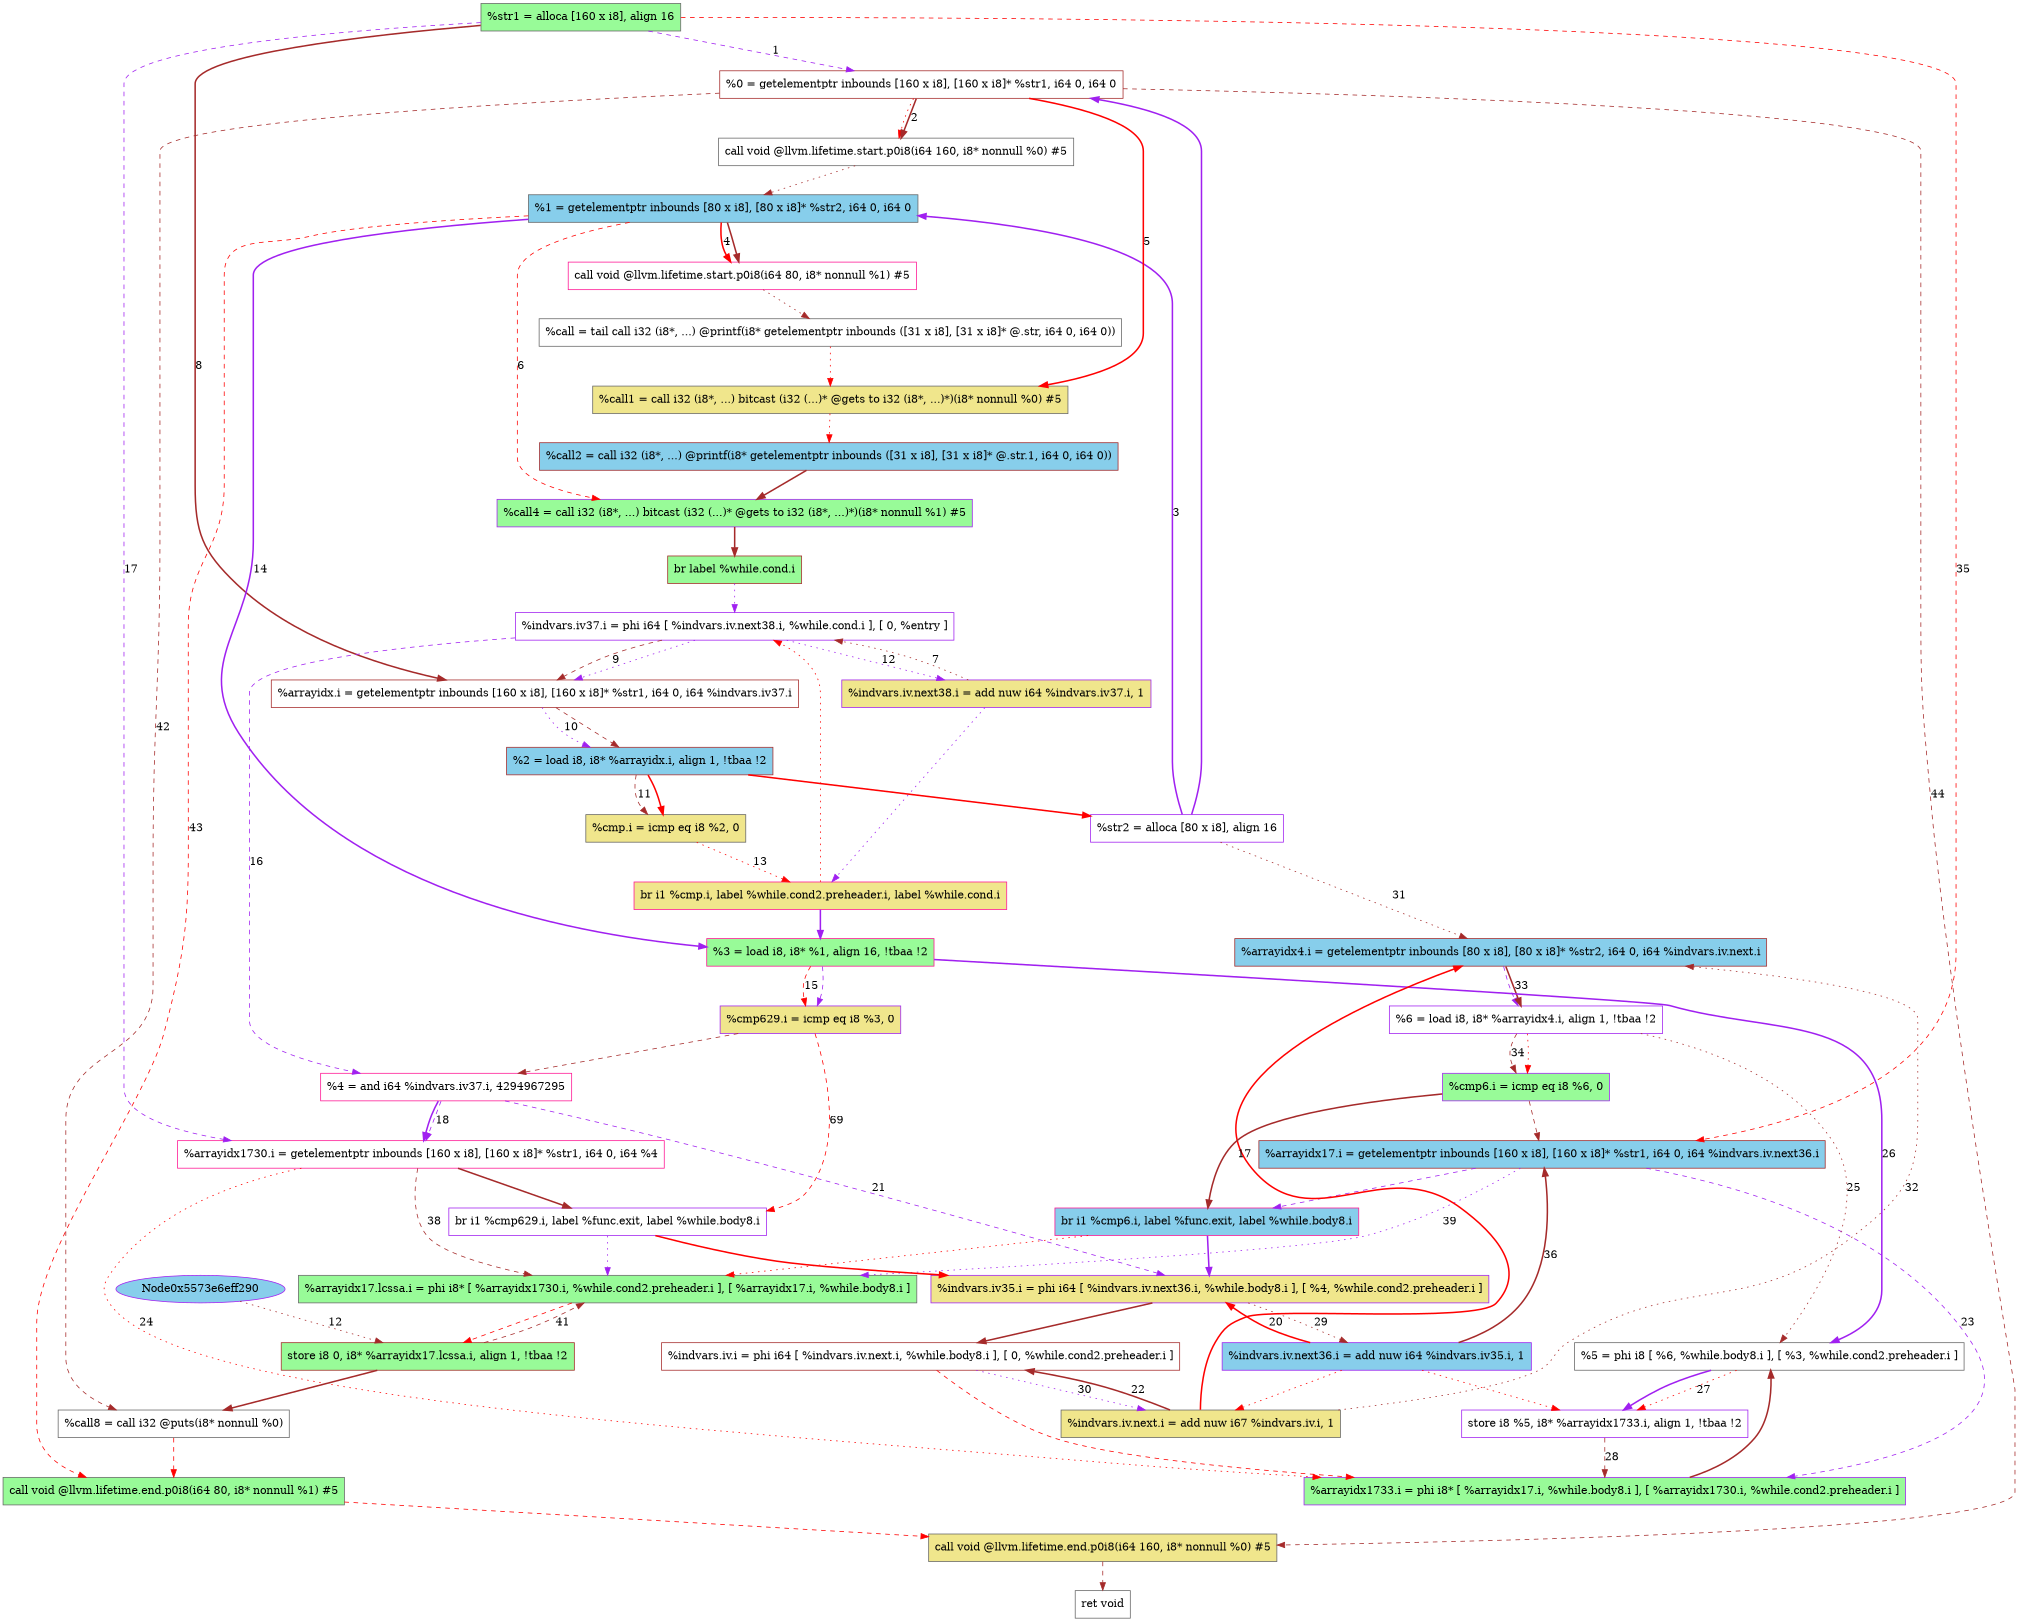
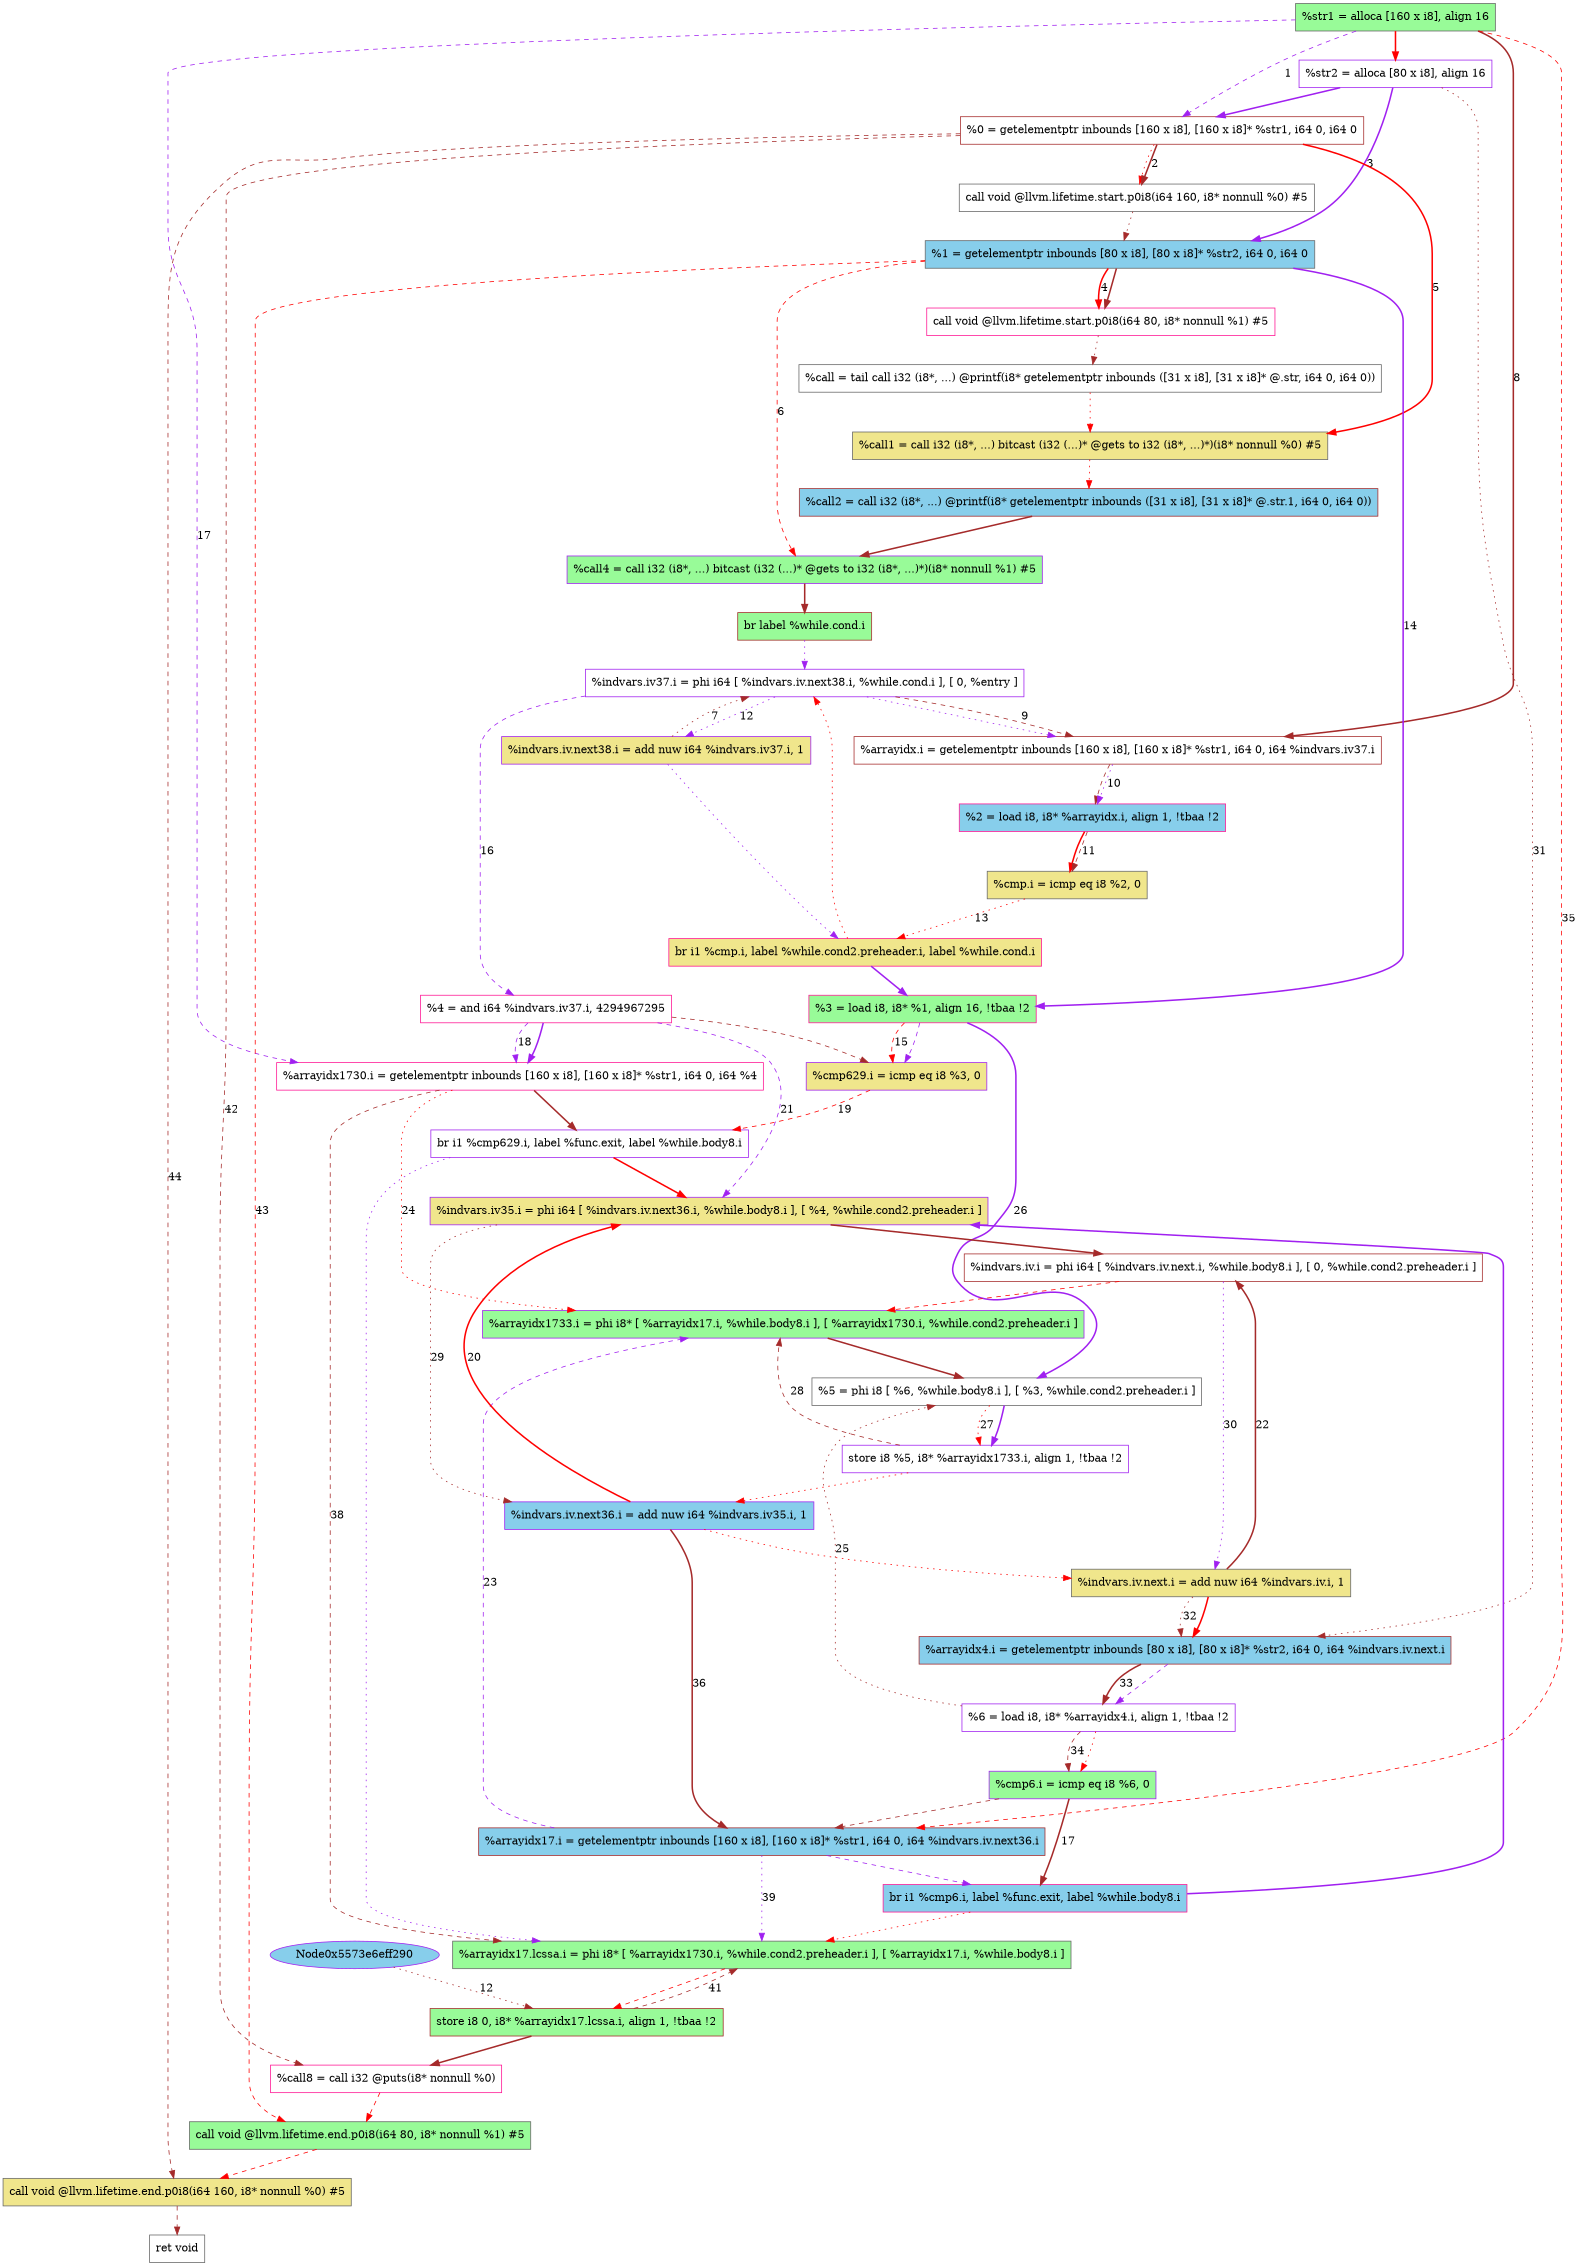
(640, 761) -> (1092, 818)
(915, 795) -> (1395, 41)
(632, 1053) -> (768, 1031)
(837, 1121) -> (845, 1110)
(1494, 1391) -> (830, 1486)
(174, 1424) -> (386, 2079)
(1201, 1424) -> (1211, 1583)
